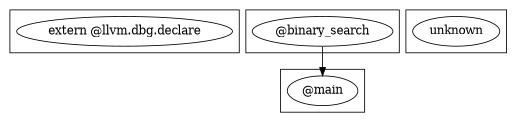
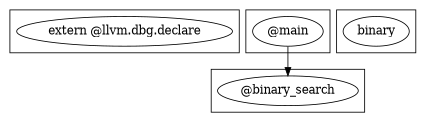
(456, 31) -> (376, 31)
(323, 58) -> (288, 58)
